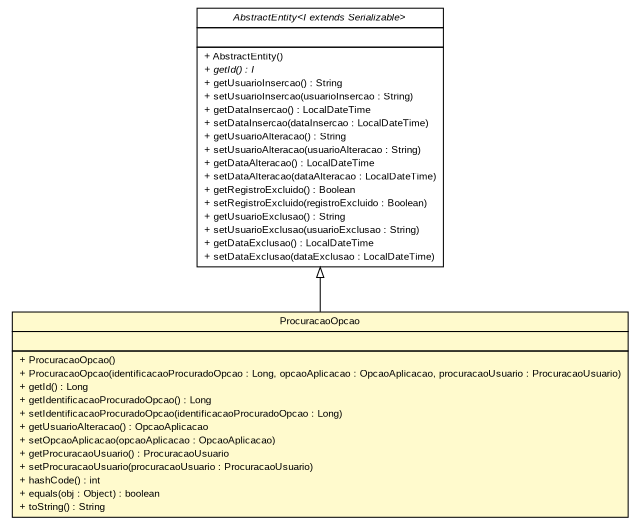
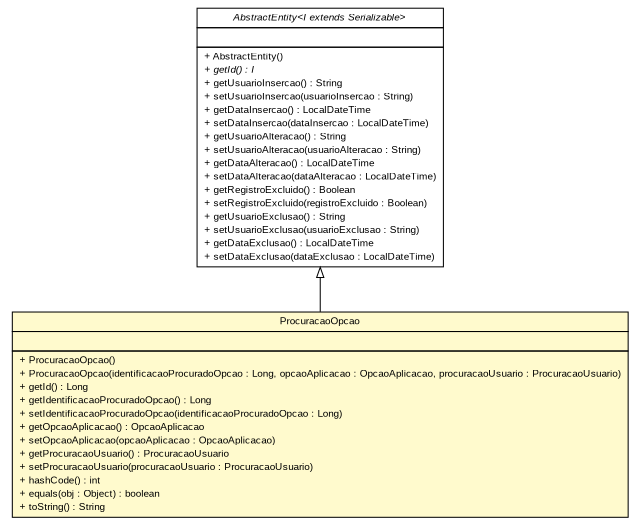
(114, 427) -> (112, 427)
